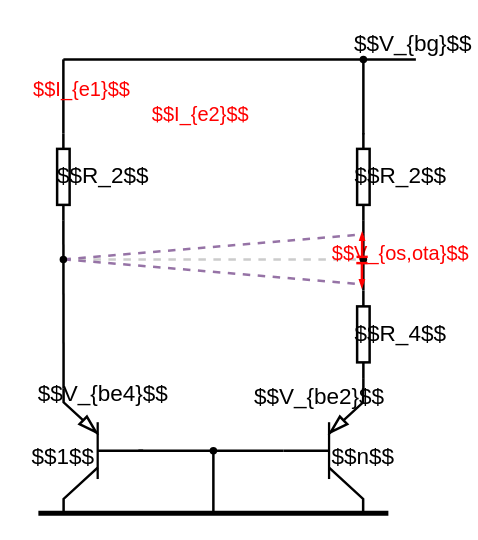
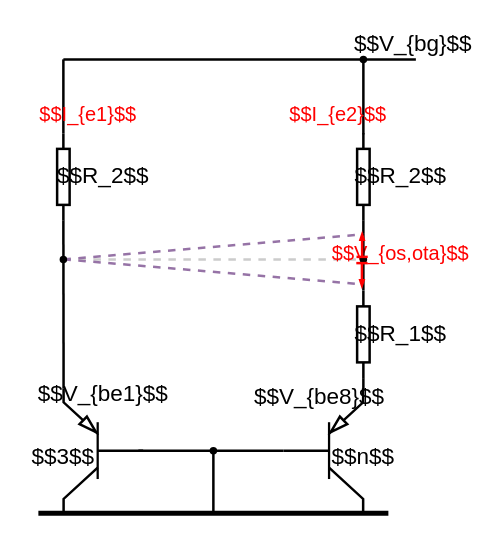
(82, 89) -> (88, 114)
(201, 114) -> (338, 114)
(401, 334) -> (401, 334)
(103, 394) -> (103, 394)
(319, 397) -> (319, 397)
(63, 457) -> (63, 457)
